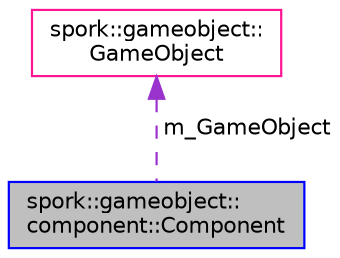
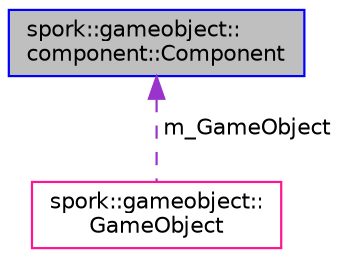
(157, 140) -> (157, 140)
